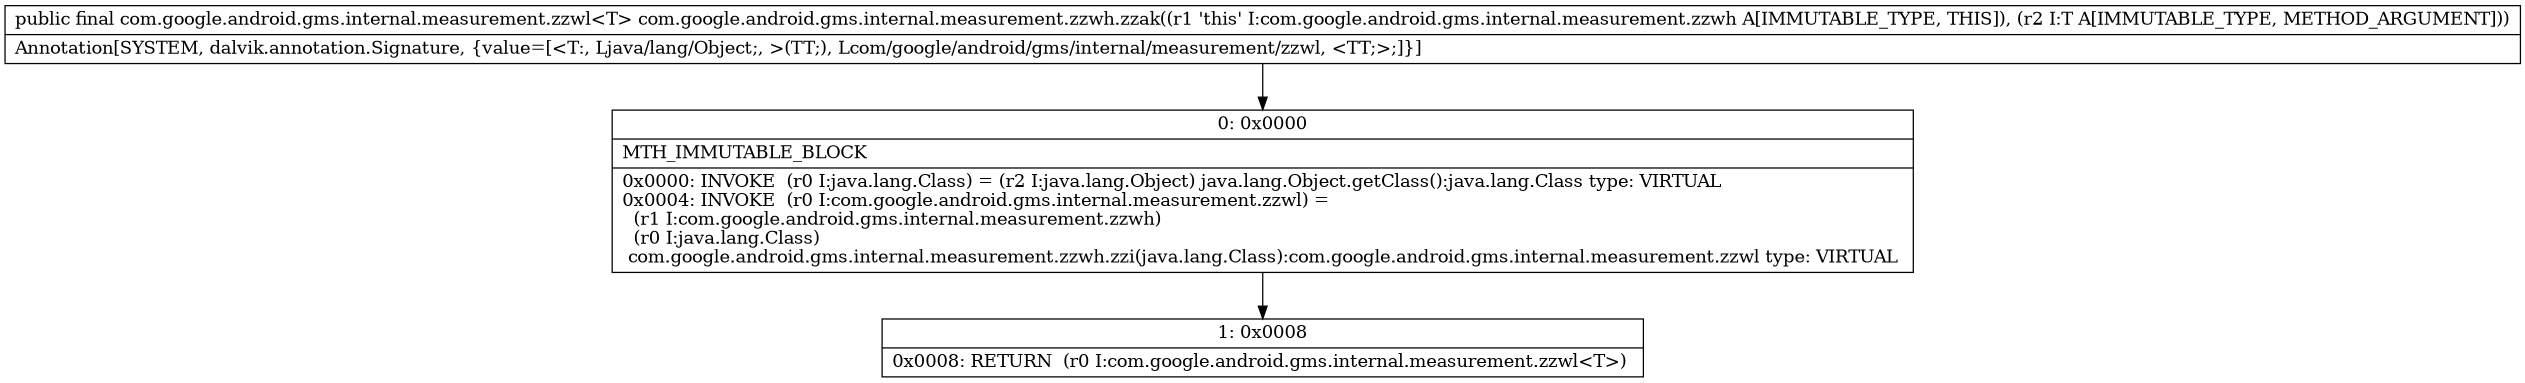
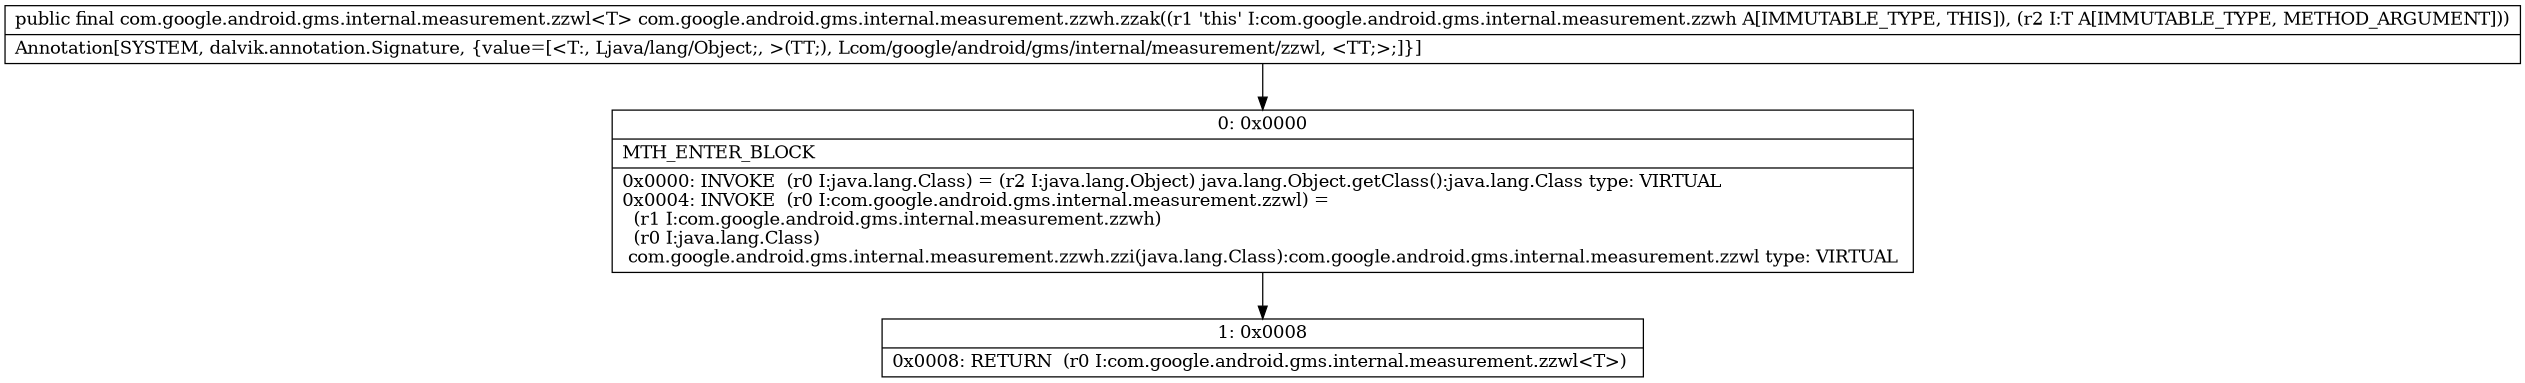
(745, 153) -> (719, 153)
